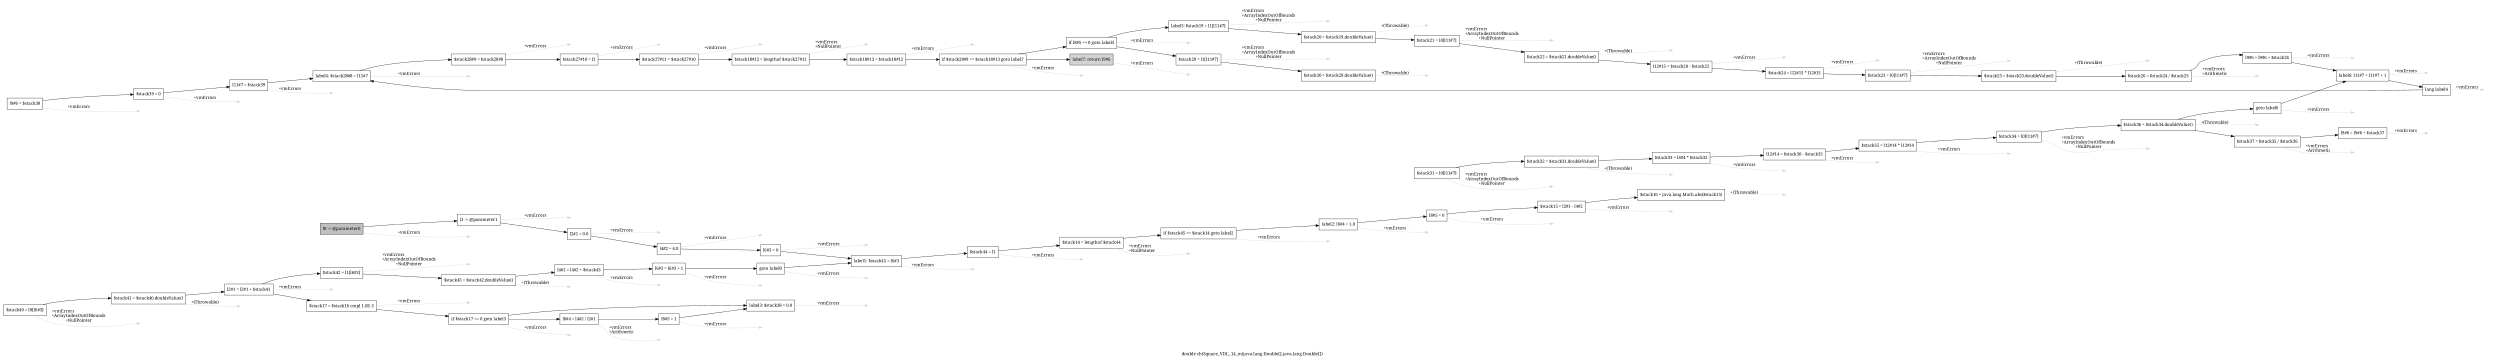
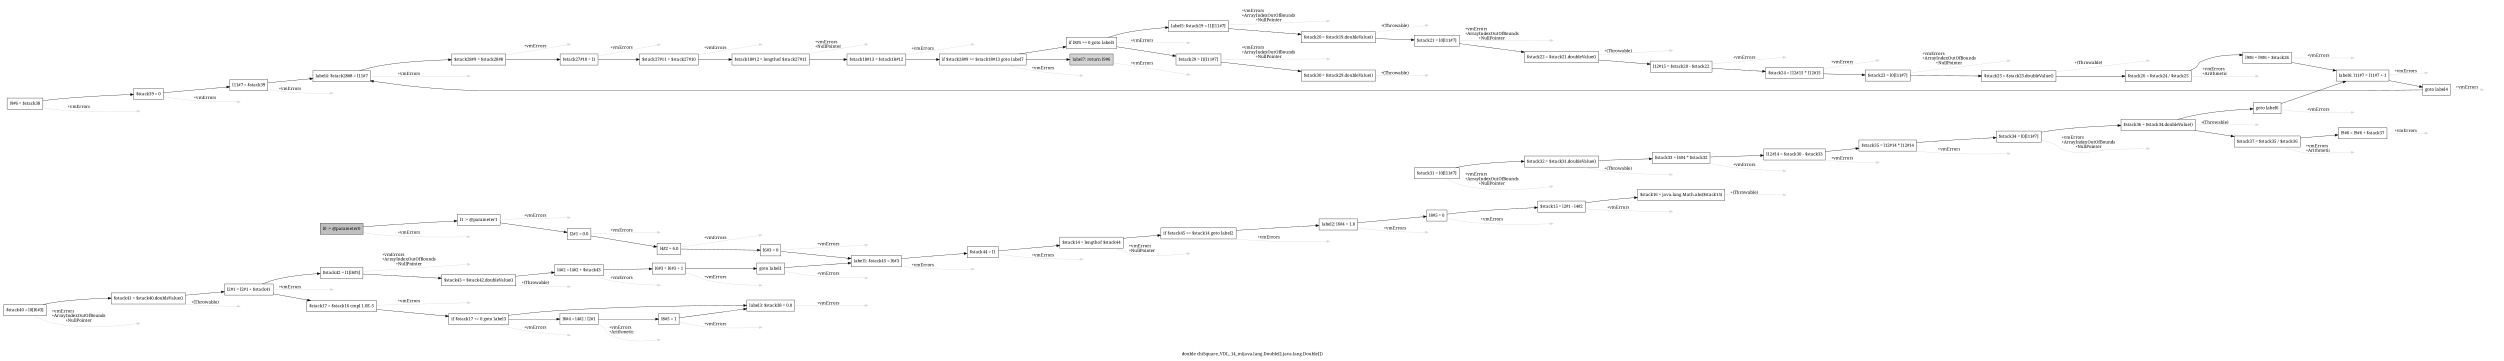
(2436, 90) -> (2436, 90)
(771, 269) -> (771, 269)
